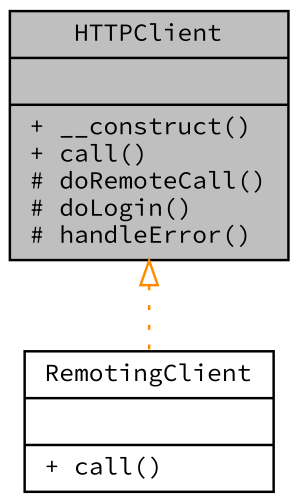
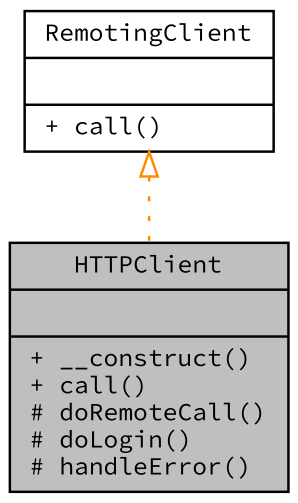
(149, 318) -> (149, 210)
